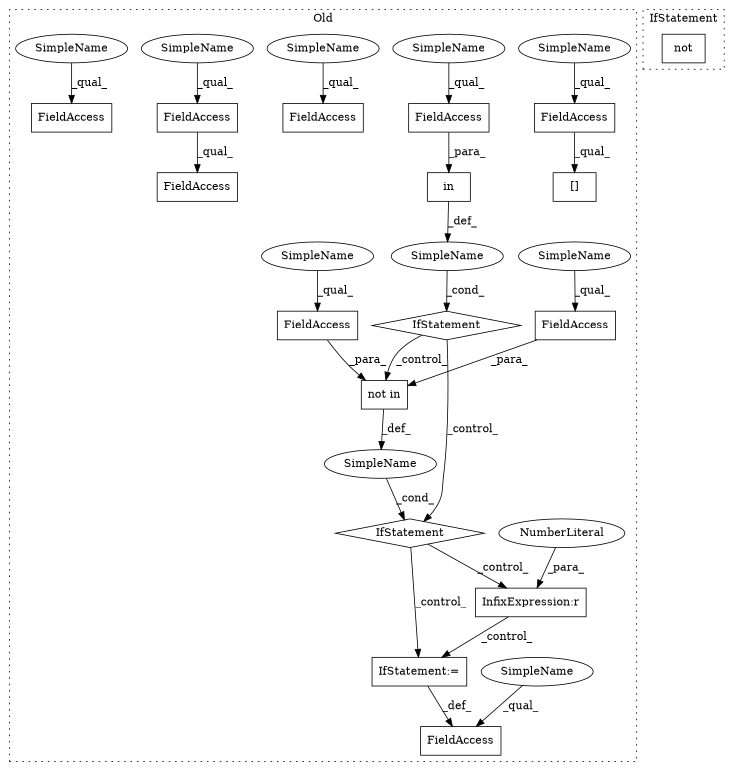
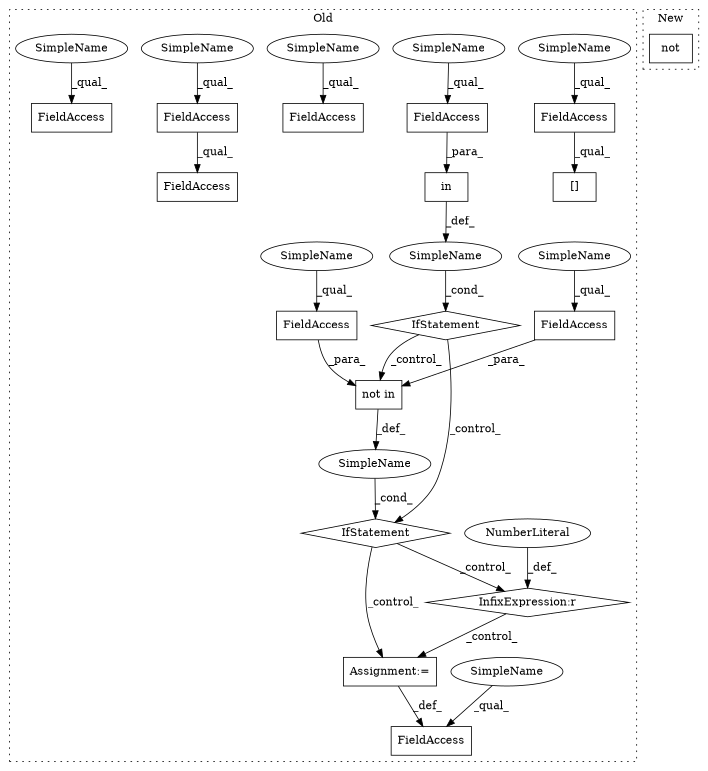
(684, 19) -> (671, 19)
(566, 568) -> (542, 568)
(531, 602) -> (528, 602)
(419, 672) -> (390, 672)
